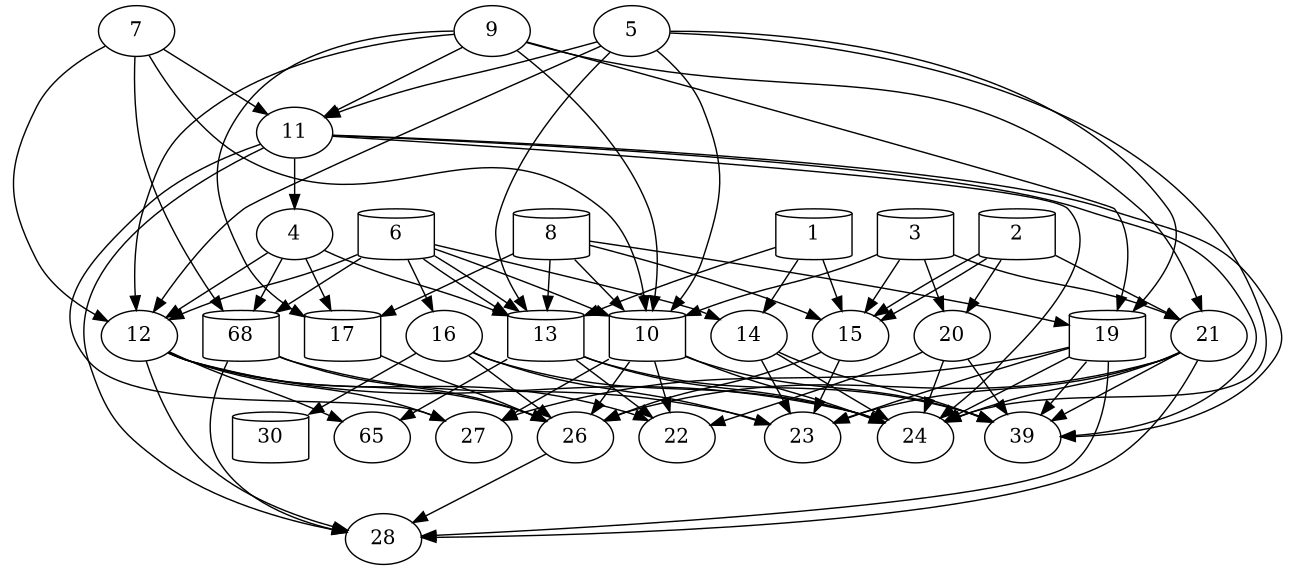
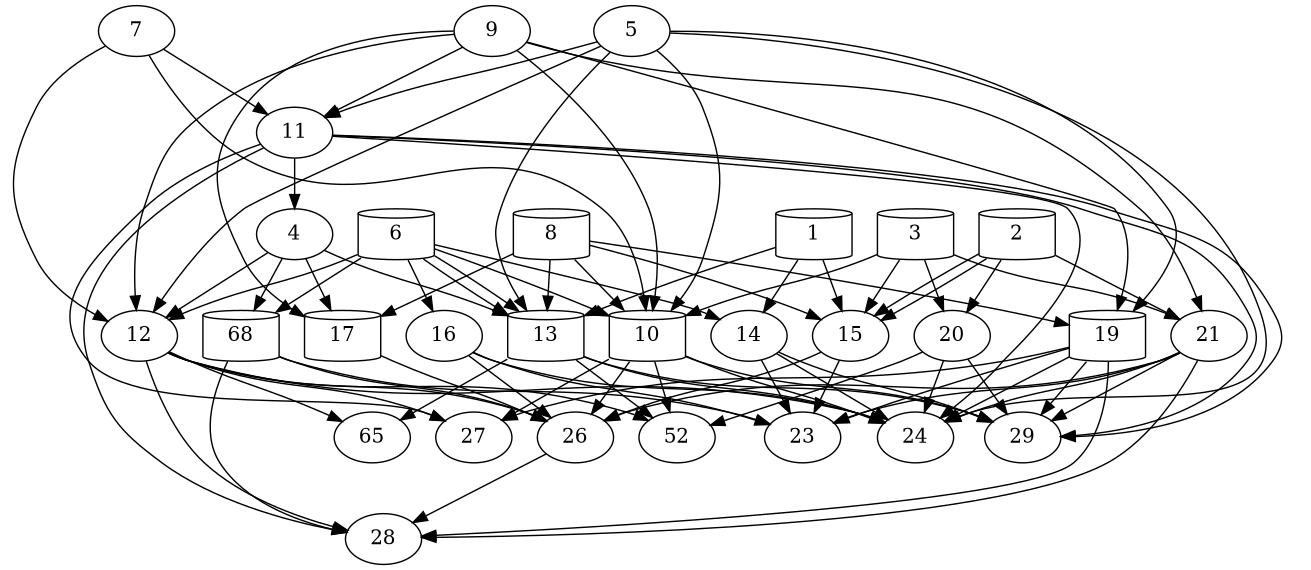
(146, 166) -> none
(271, 437) -> none
(677, 437) -> (677, 437)
(1023, 437) -> (1023, 437)
